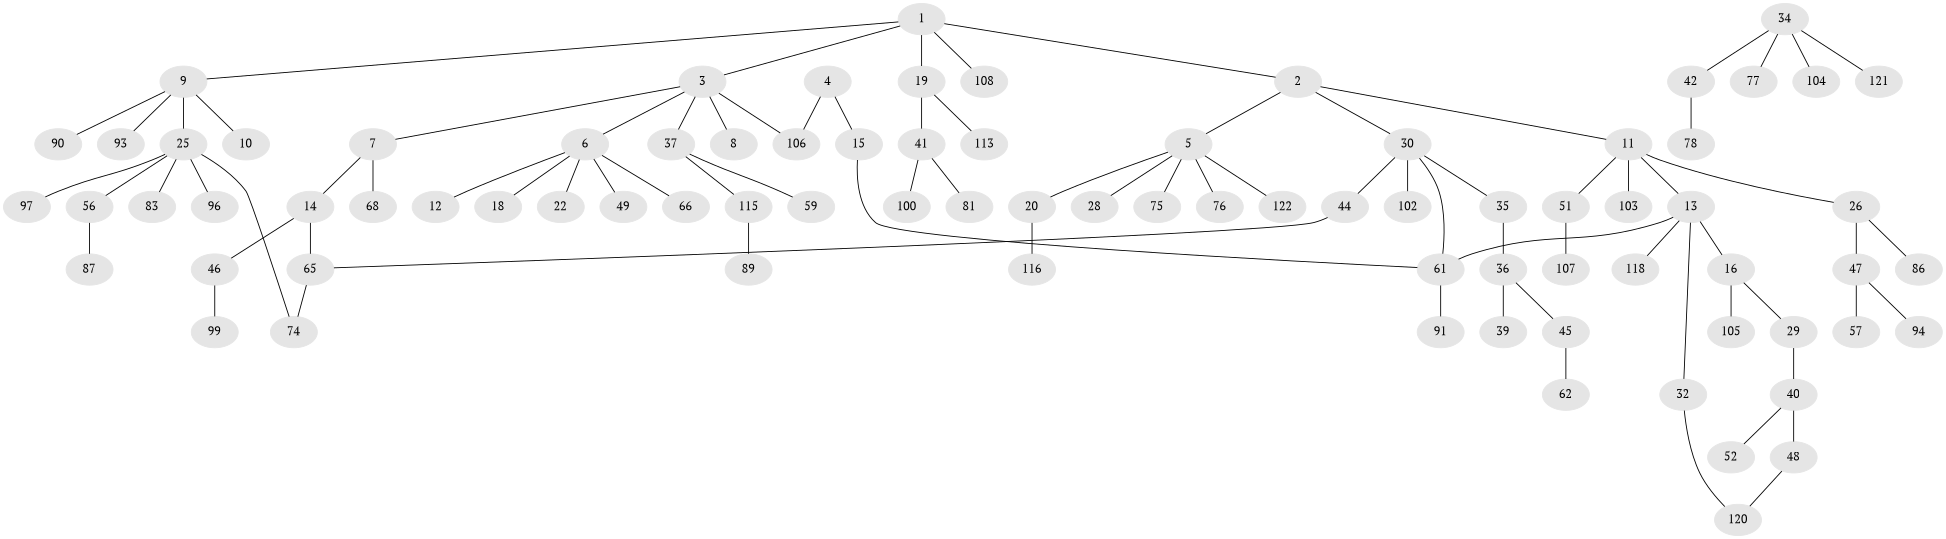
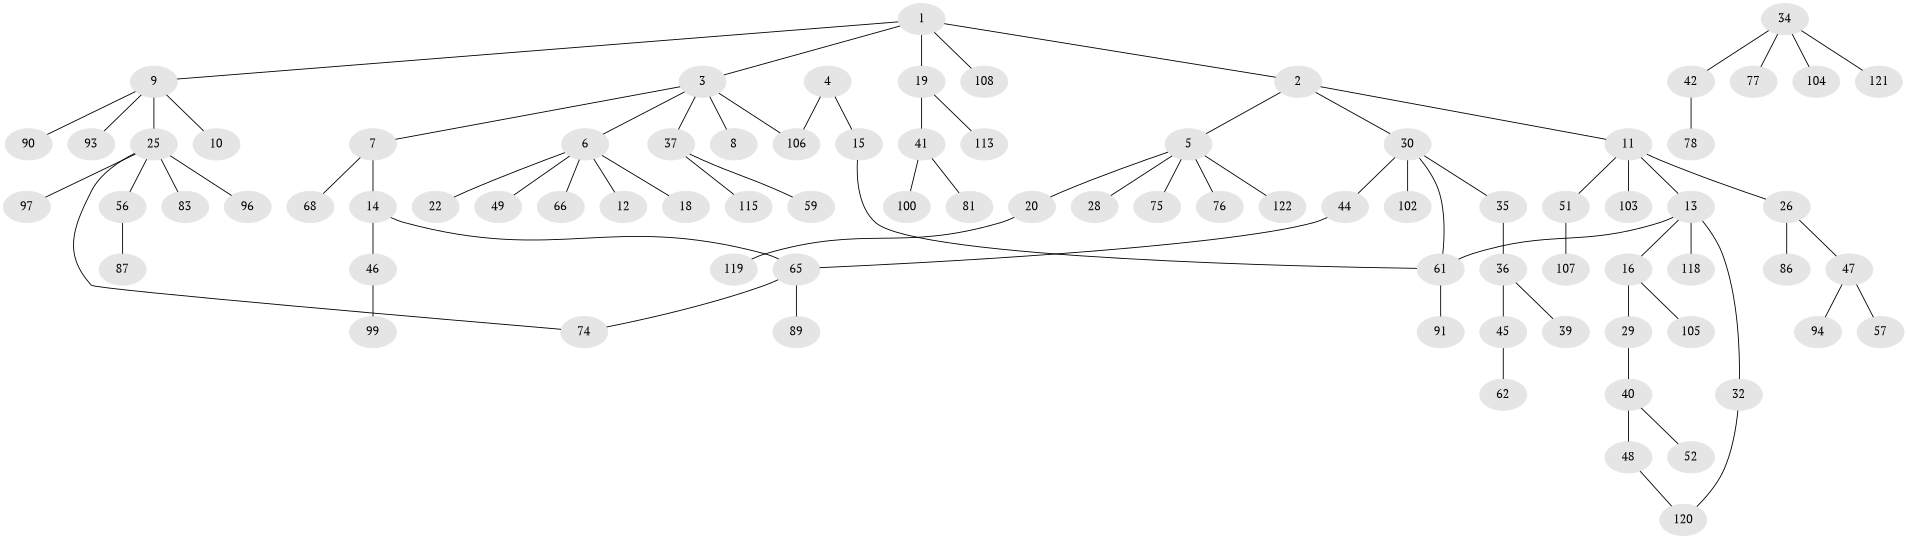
(749, 238) -> (796, 301)
(1032, 270) -> (734, 270)
